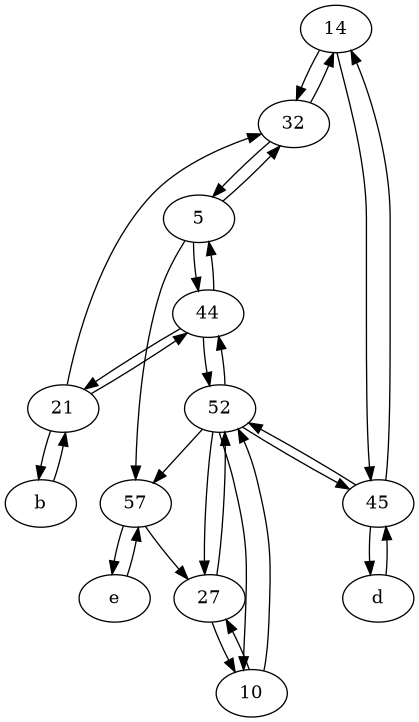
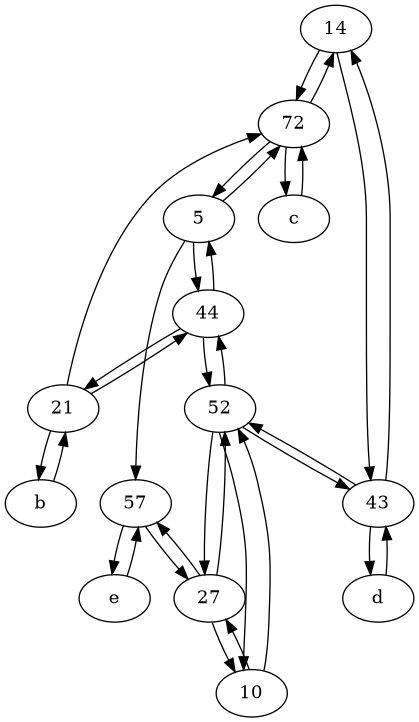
(294, 124) -> (294, 124)
none -> (294, 219)
(182, 451) -> (184, 554)
(378, 503) -> (378, 503)
